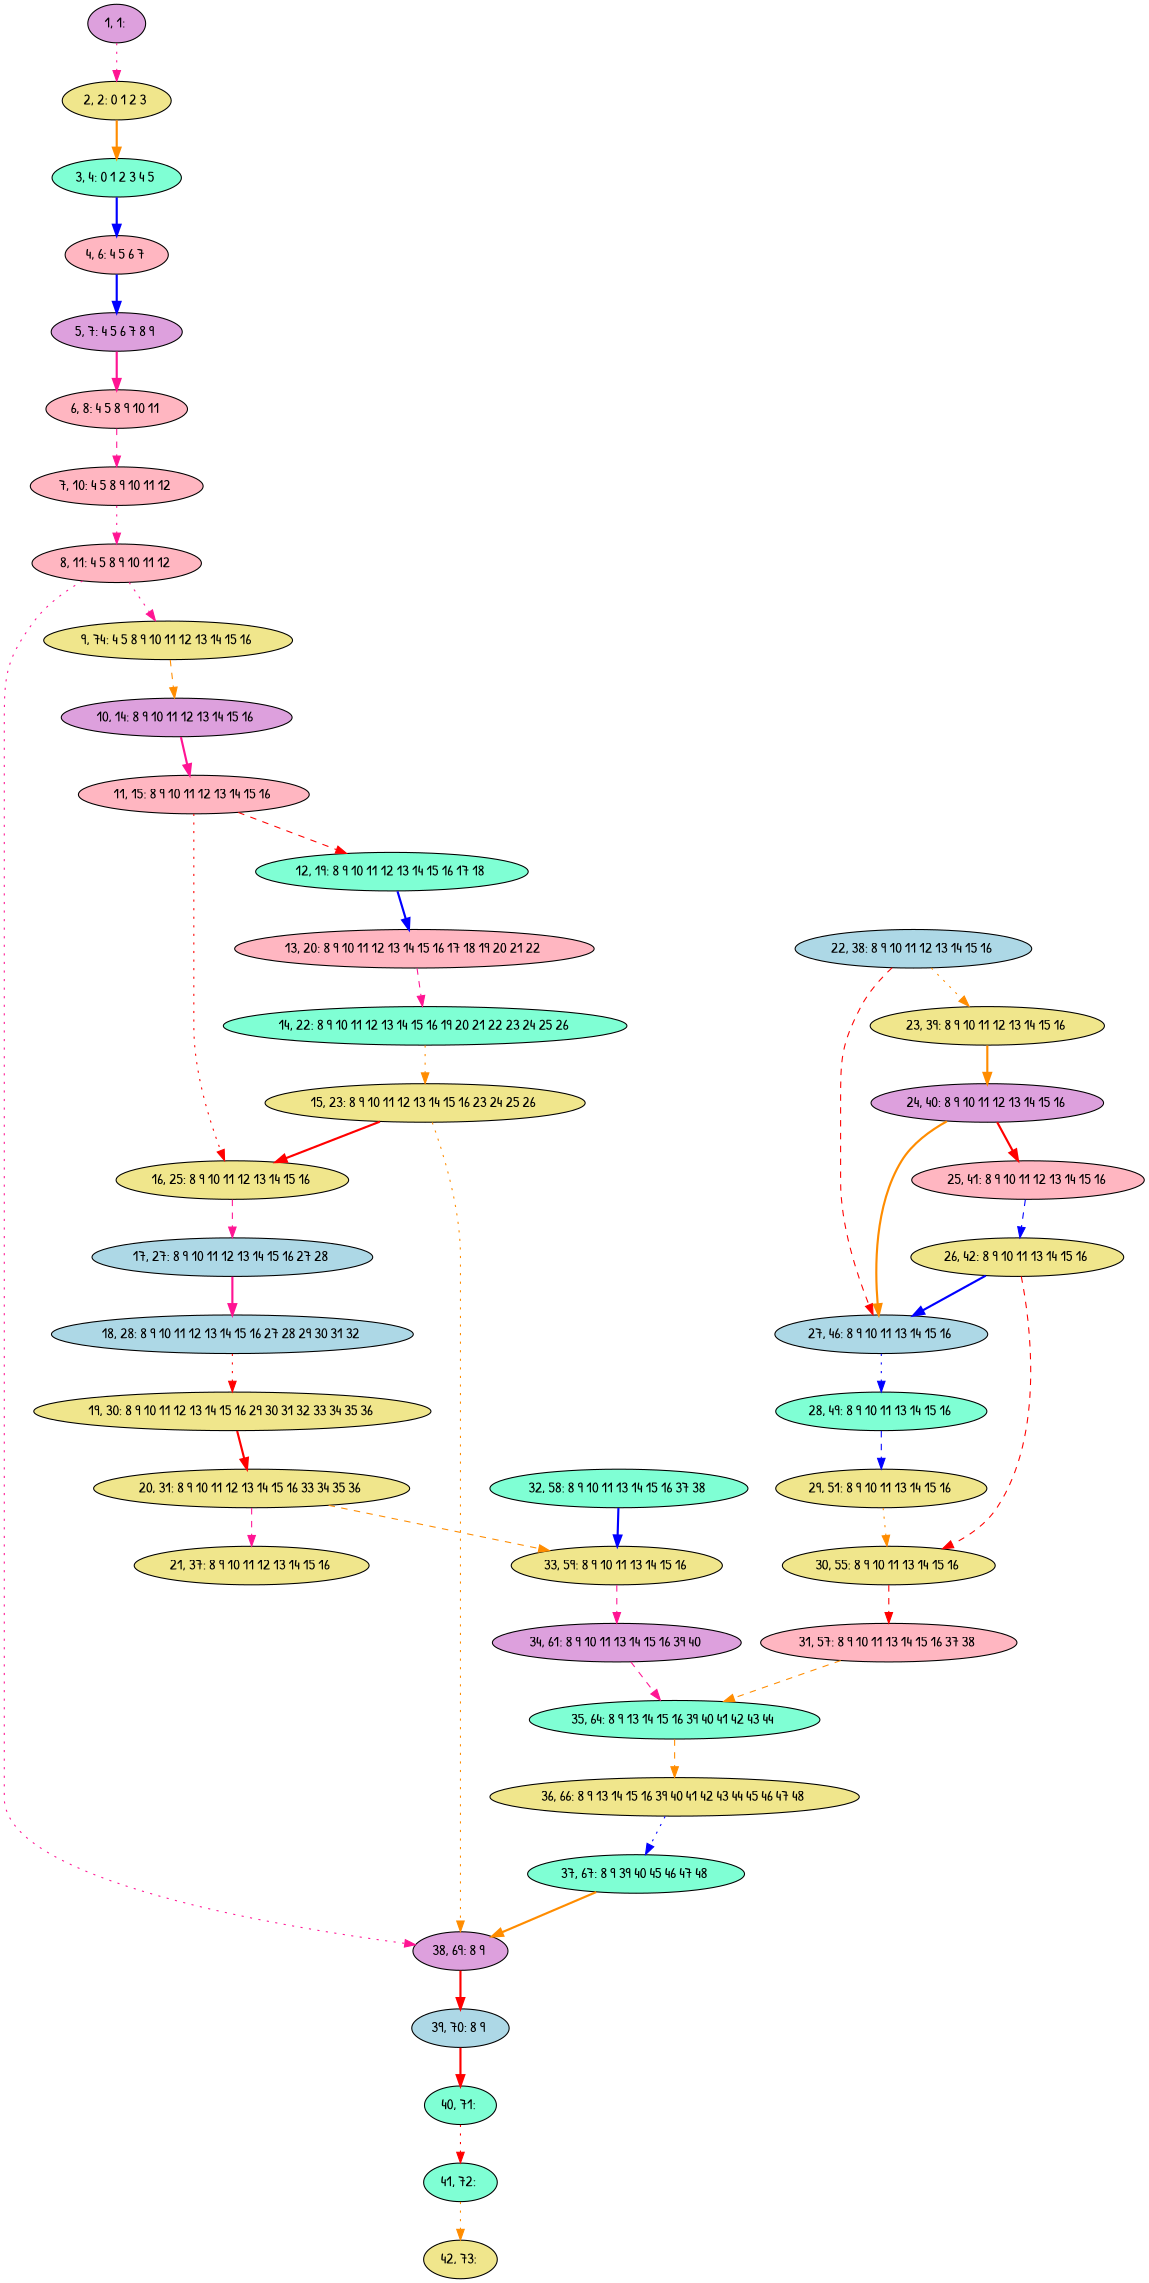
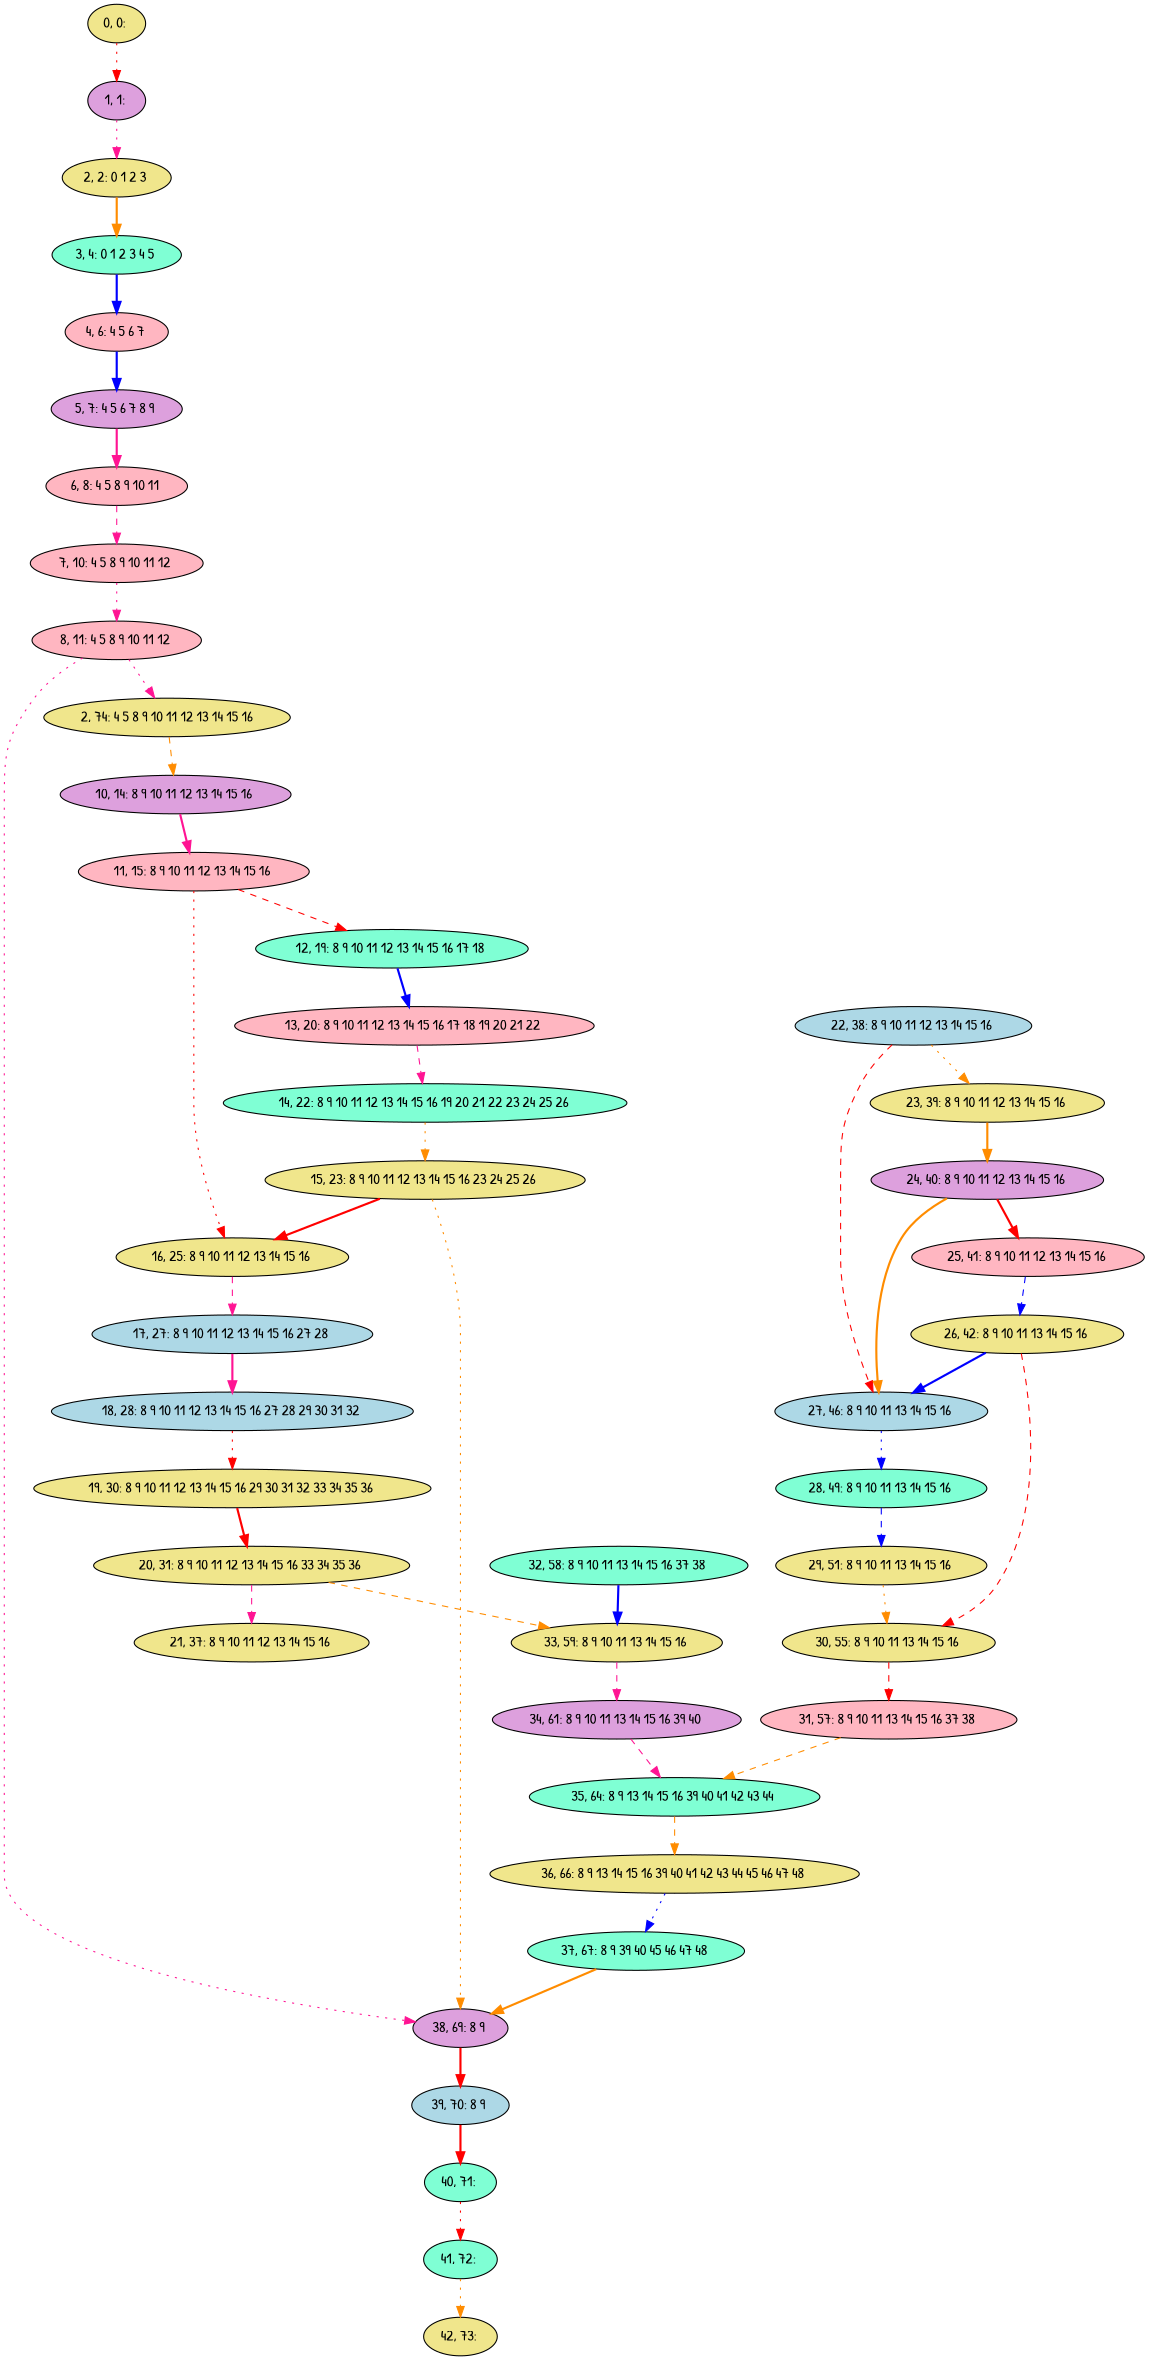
none -> (117, 24)
(168, 640) -> (167, 717)
